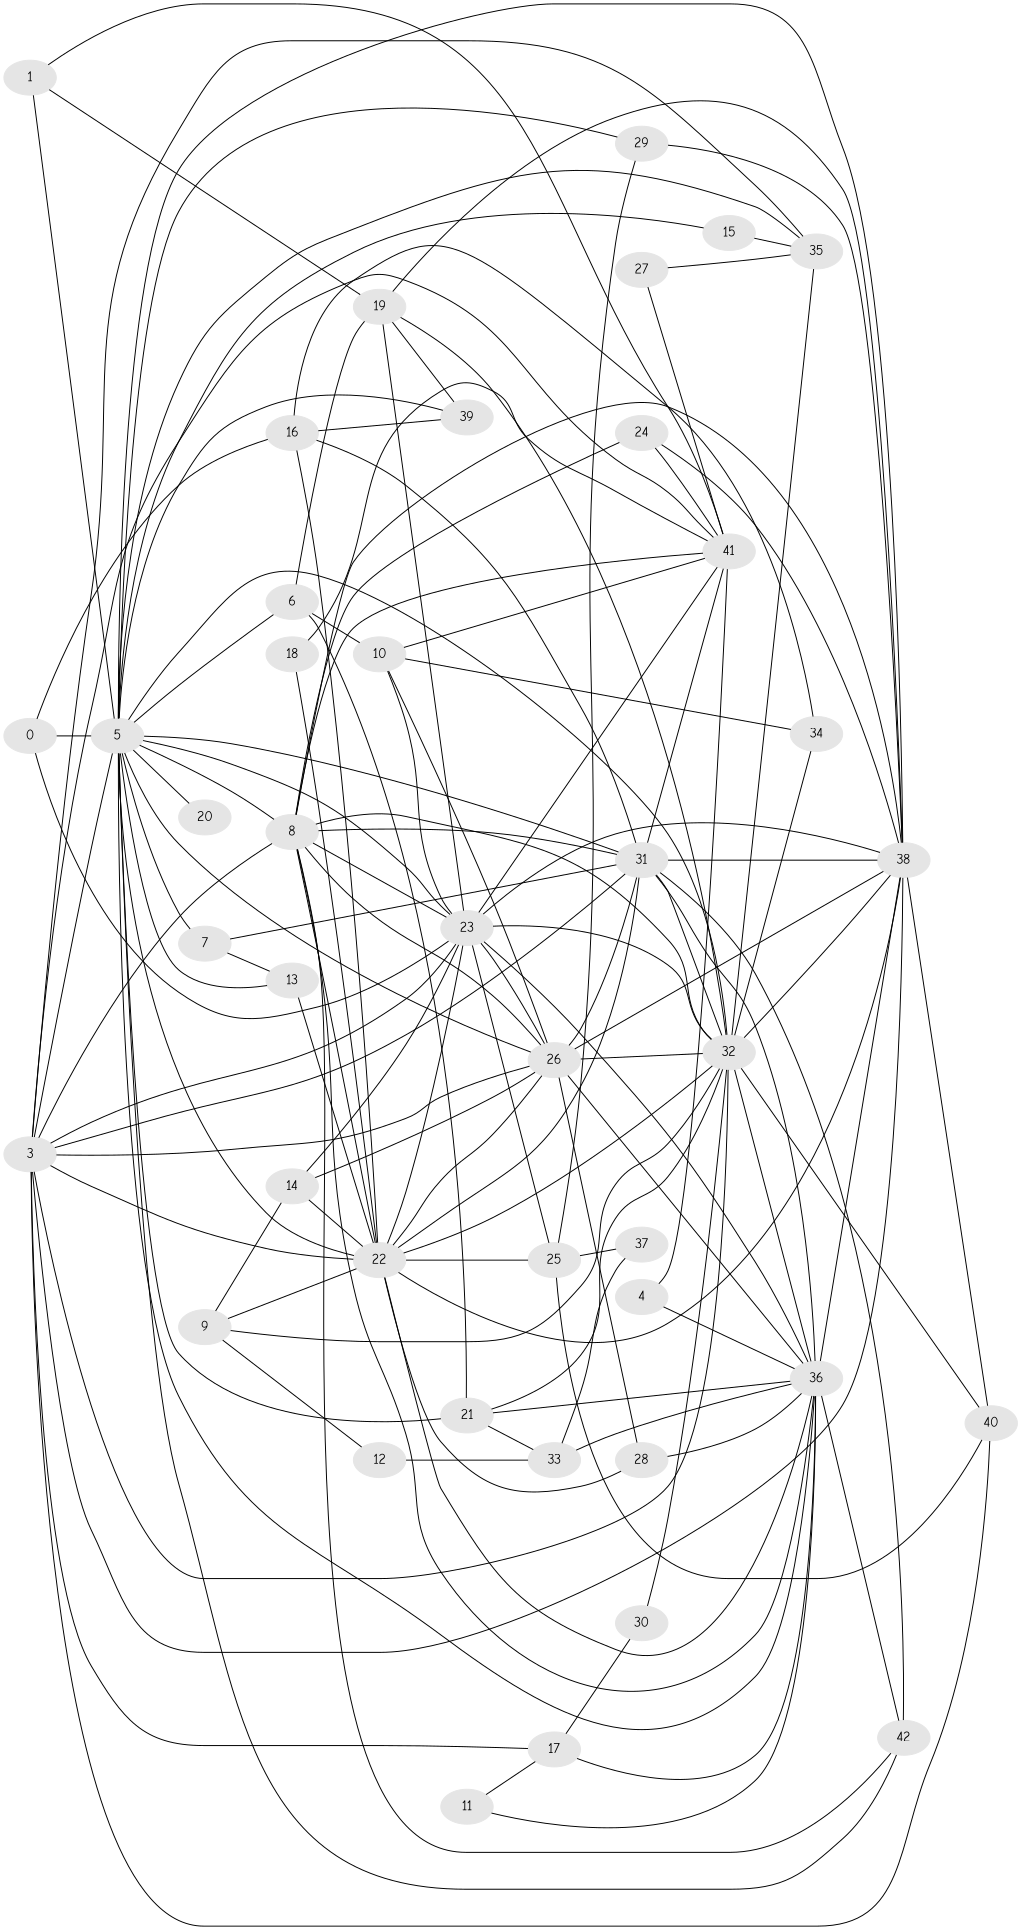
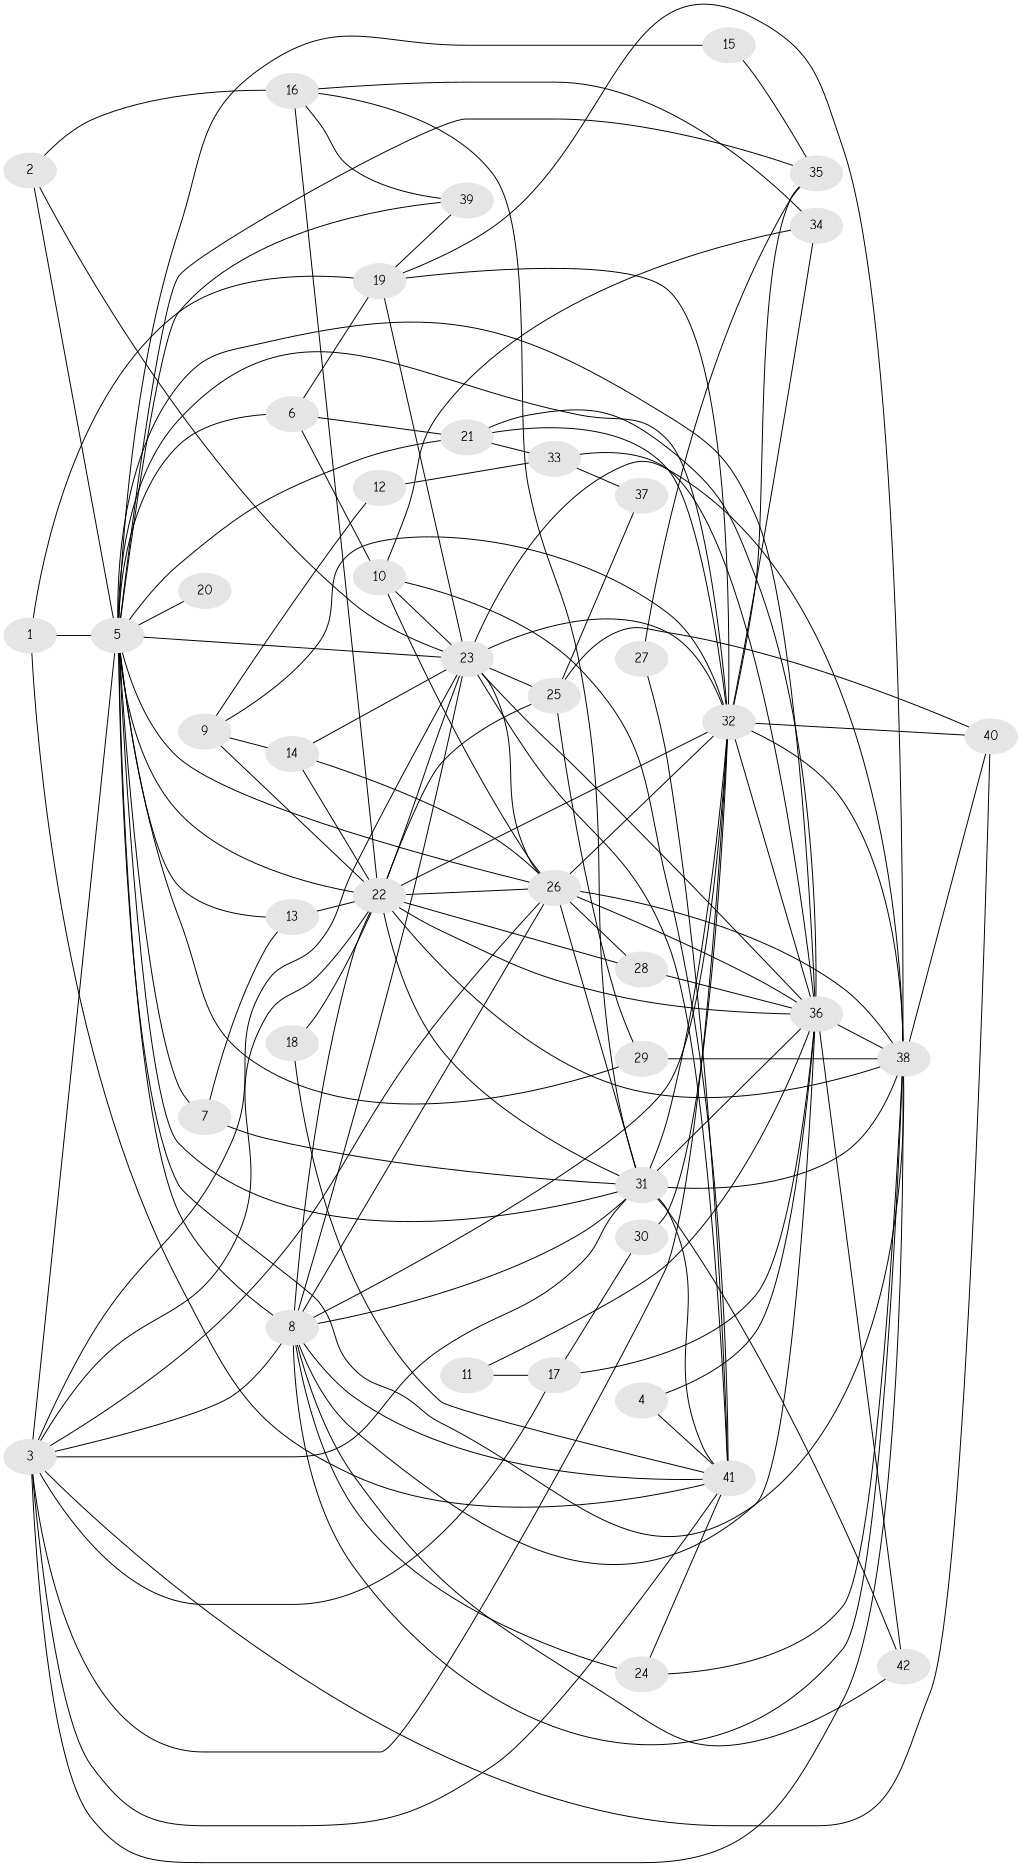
(120, 263) -> none
(30, 736) -> (30, 170)
(217, 1632) -> none
